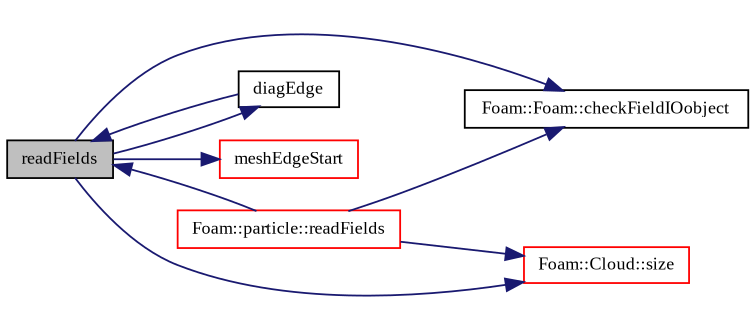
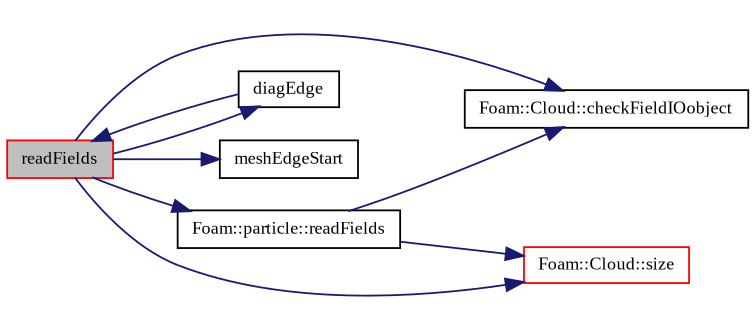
(607, 109) -> (607, 109)
(60, 159) -> (60, 159)
(289, 159) -> (289, 159)
(195, 189) -> (132, 192)
(289, 229) -> (289, 229)
